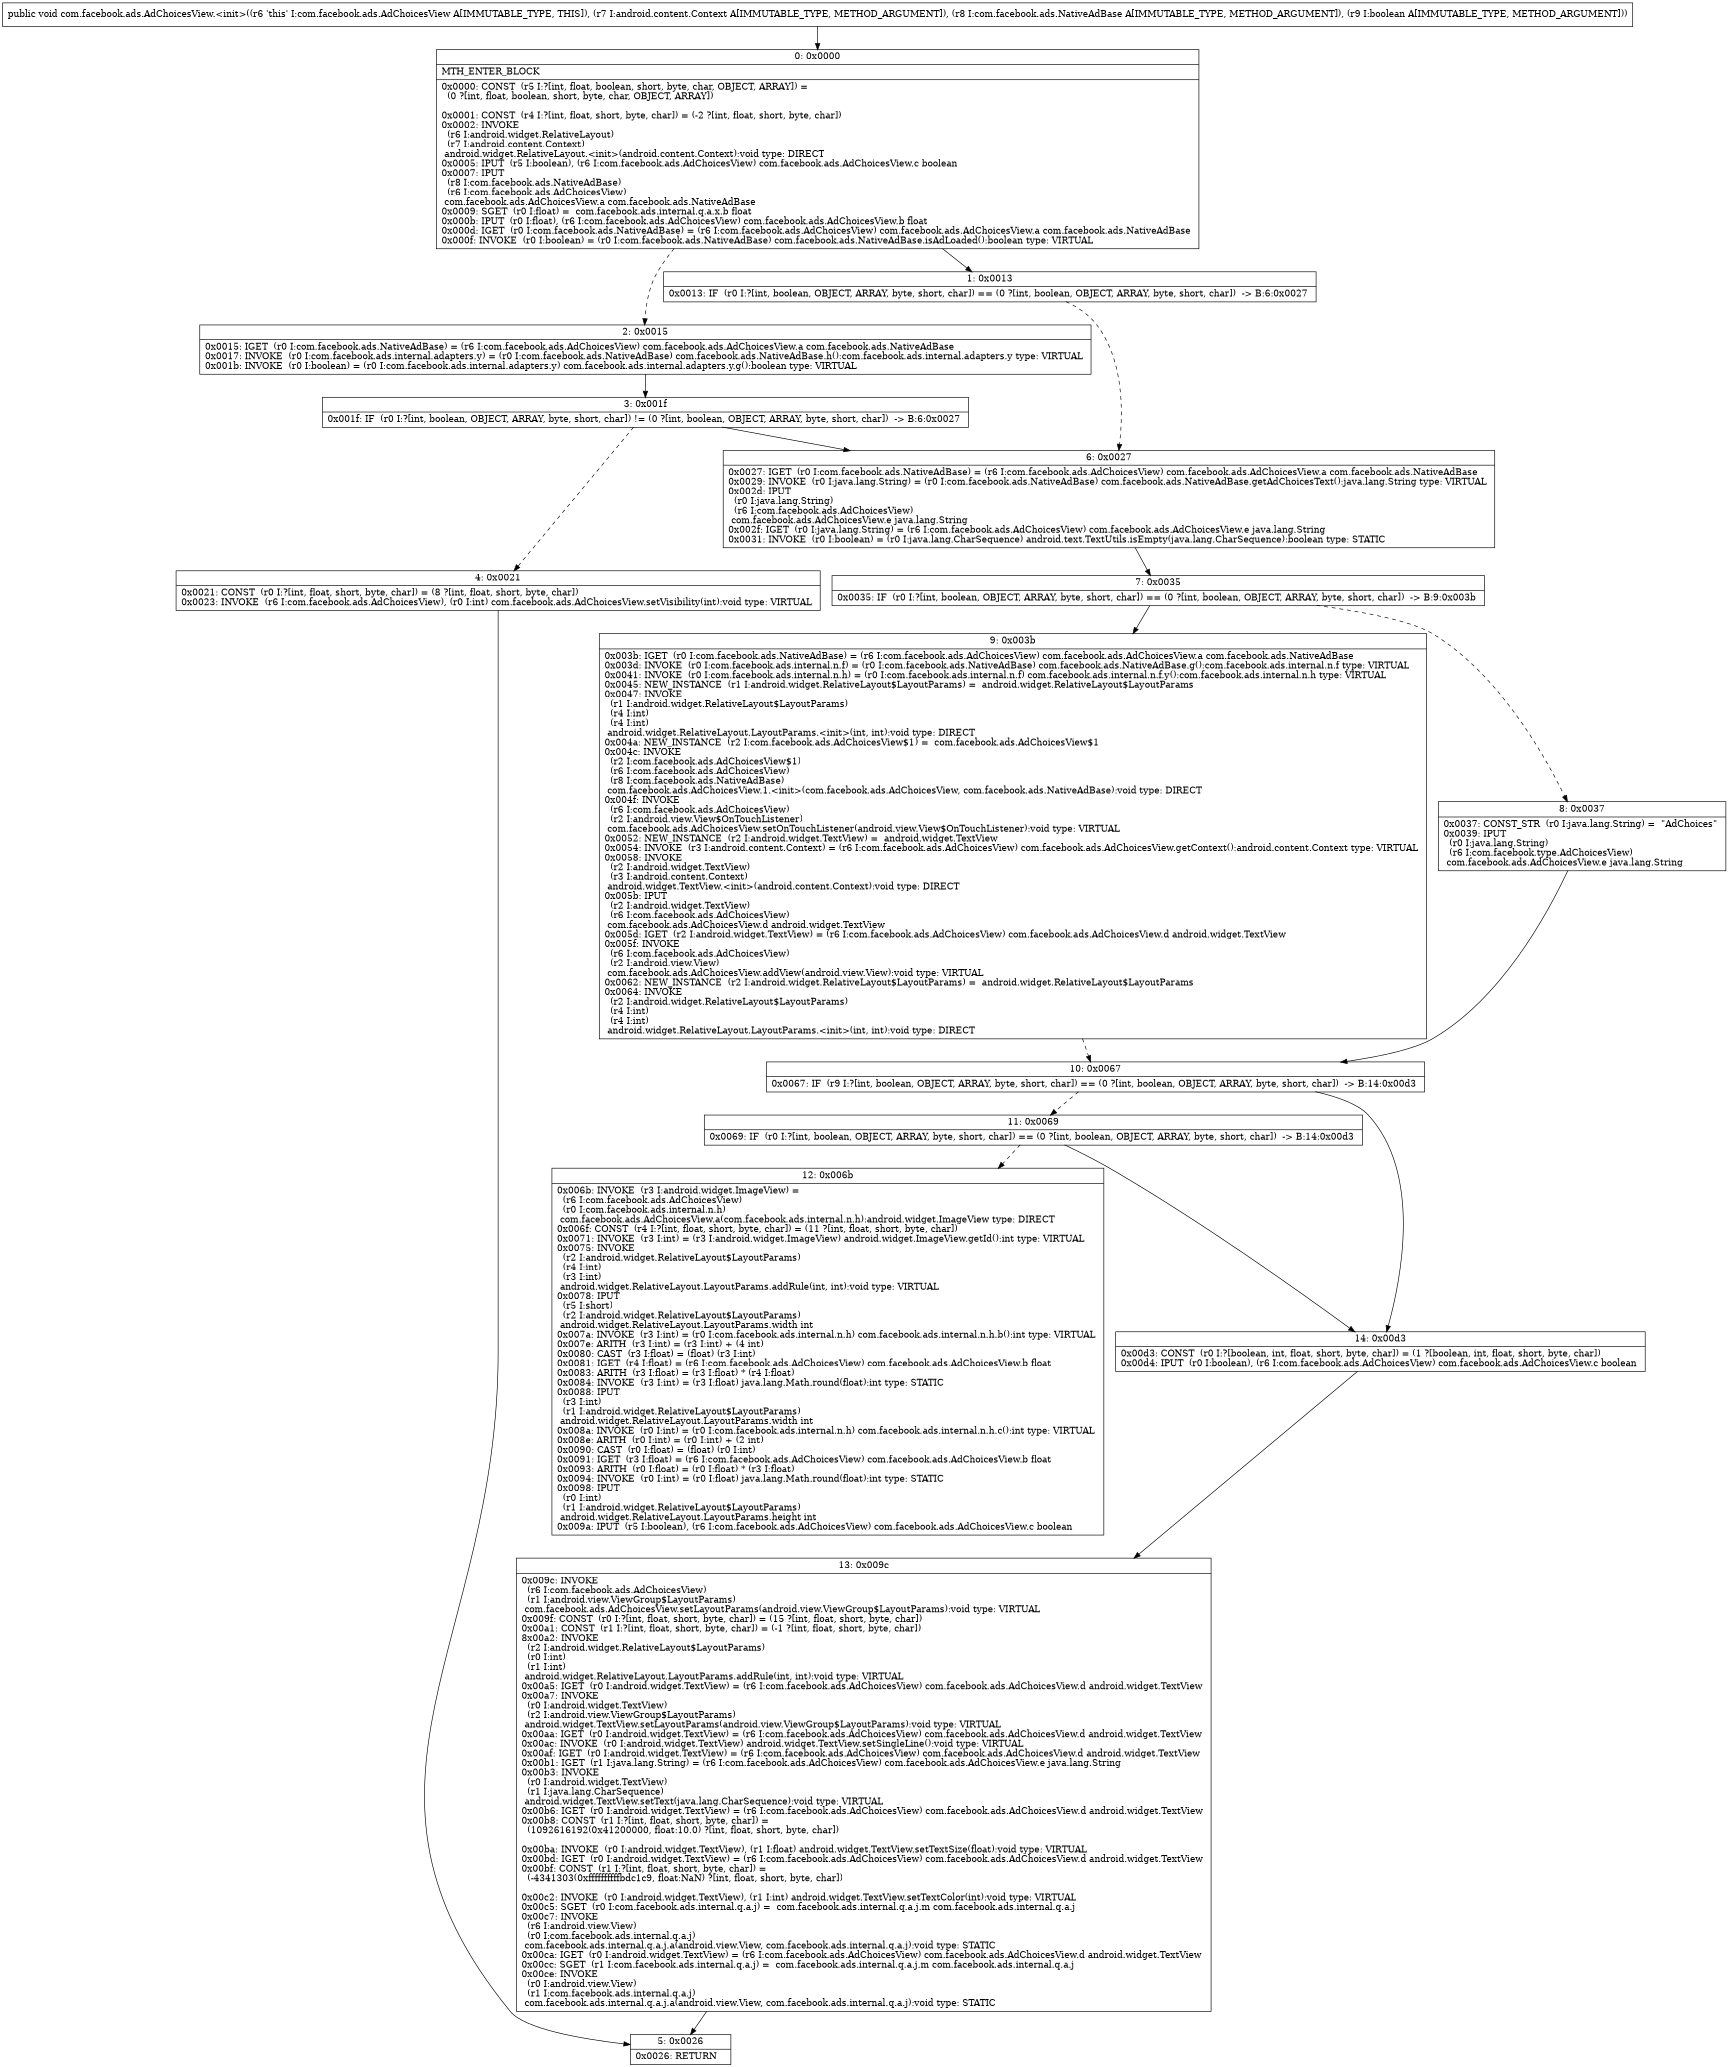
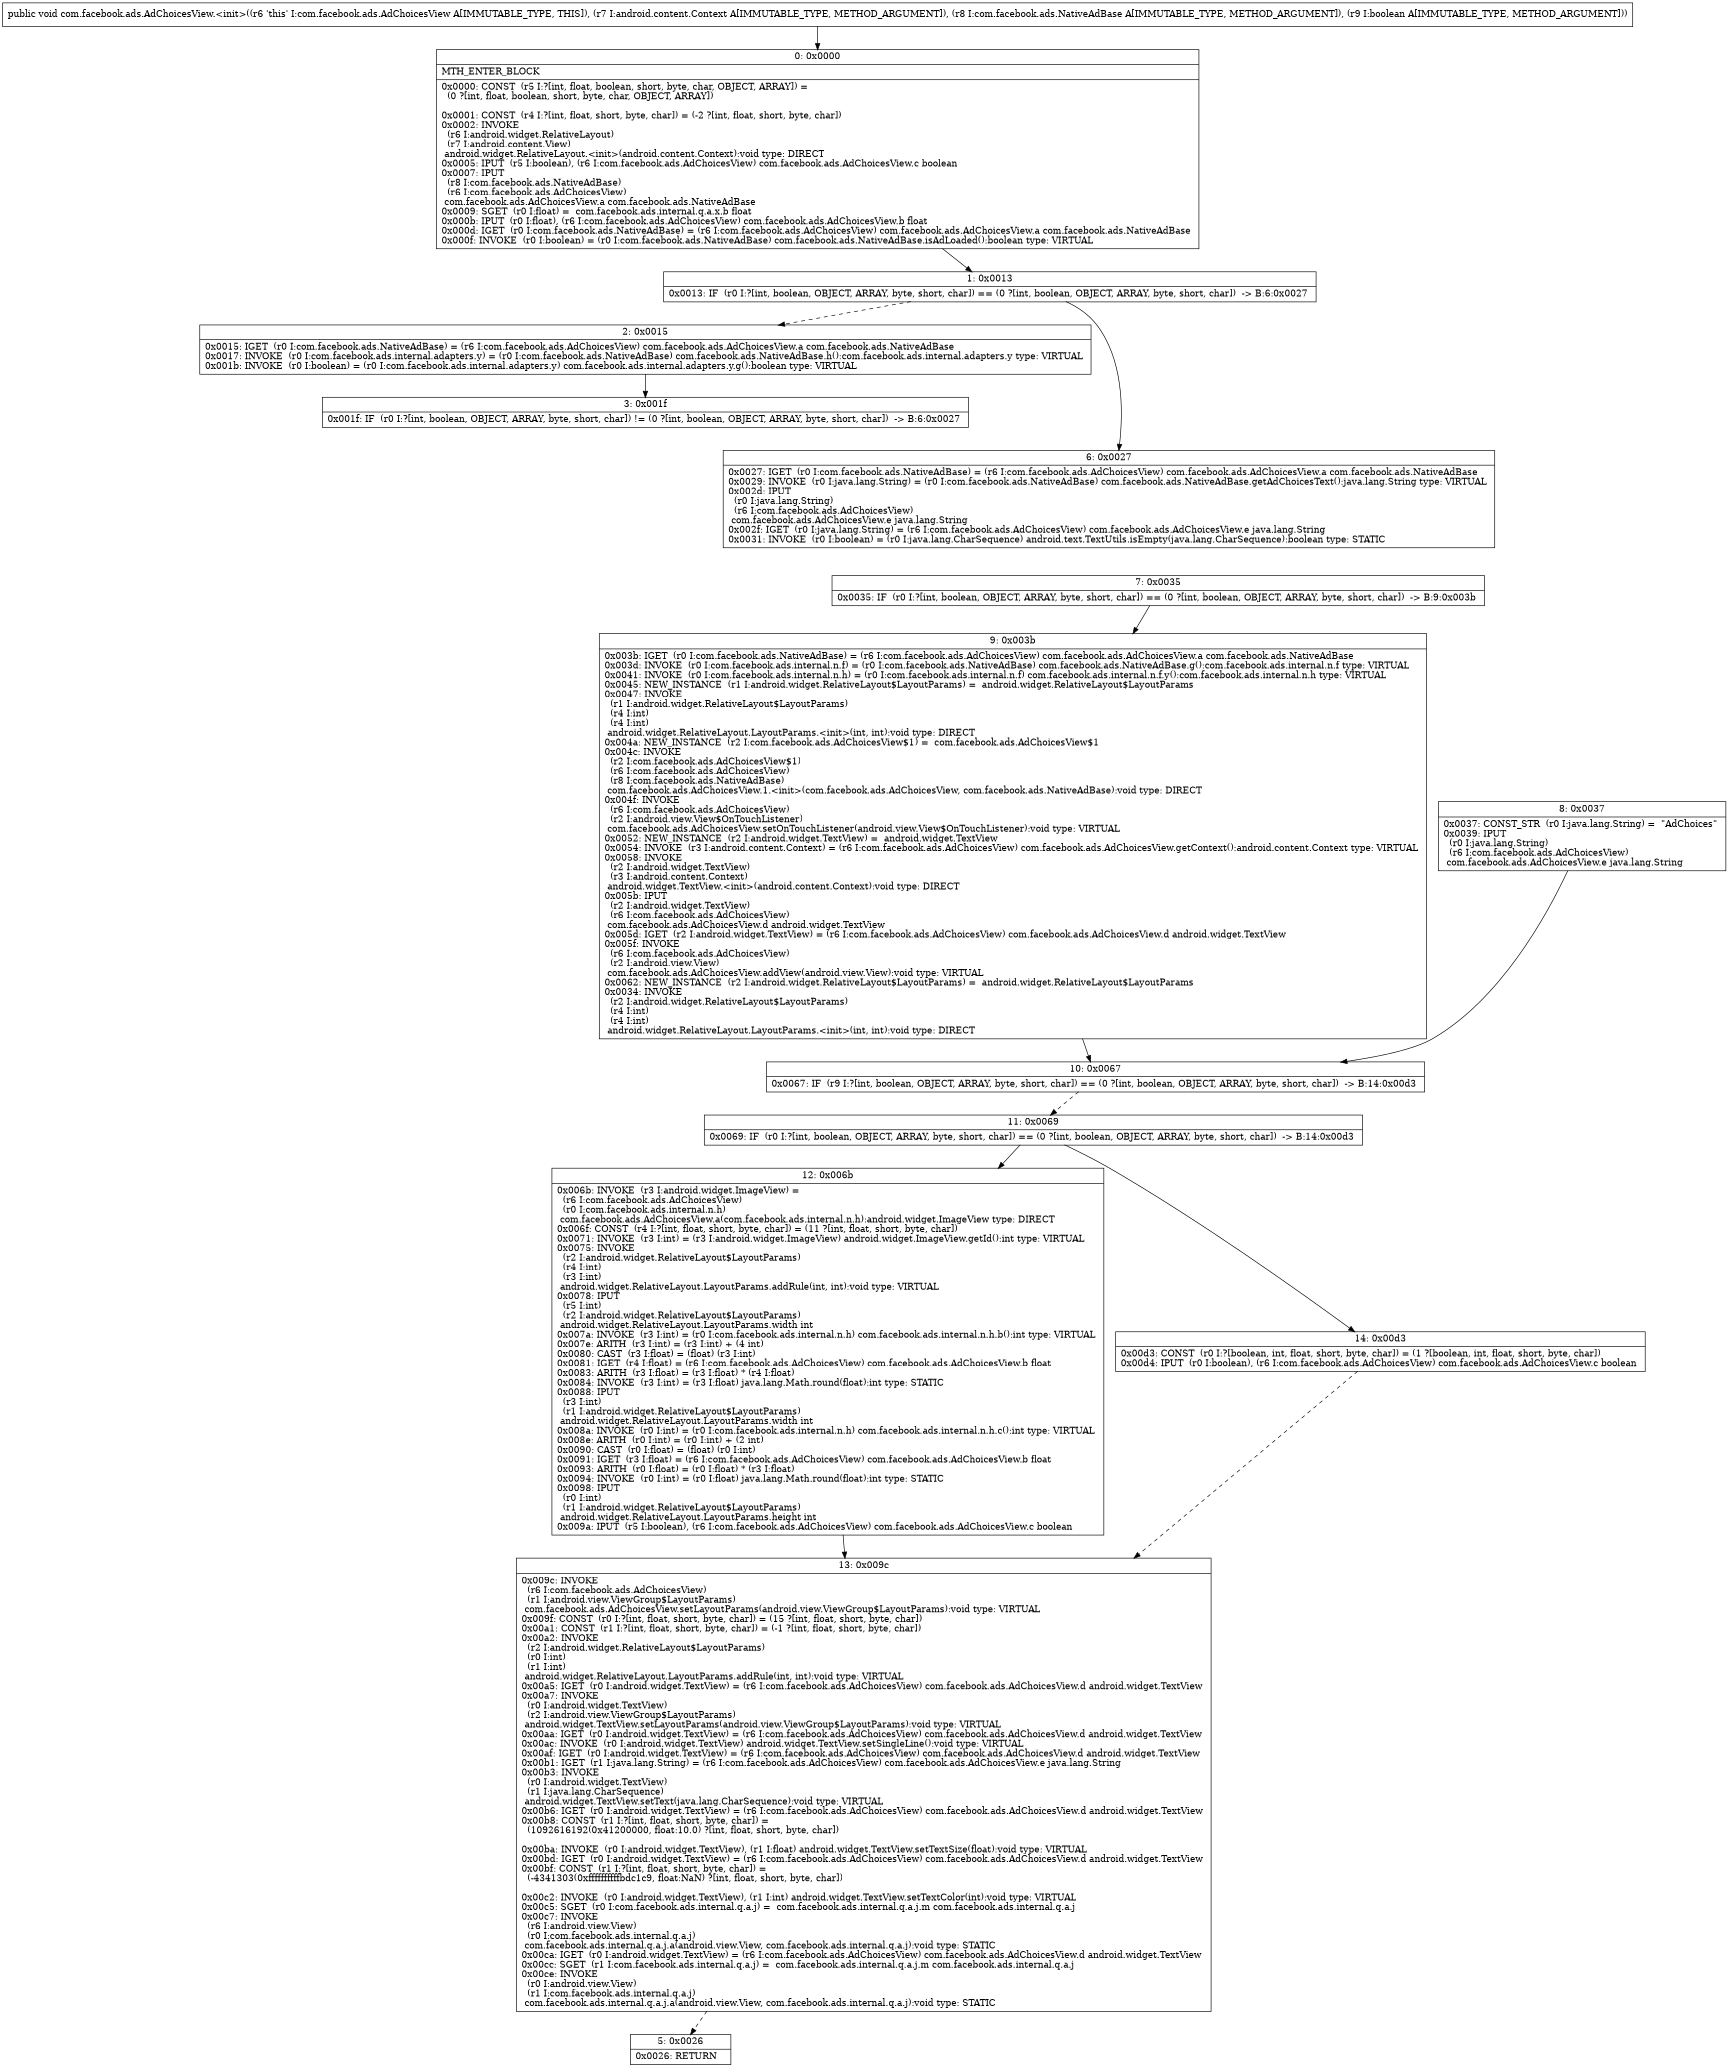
(513, 145) -> (506, 145)
(653, 281) -> (848, 313)
(1115, 363) -> (1115, 363)
(783, 438) -> none
(1141, 559) -> none
(498, 591) -> none
(1469, 662) -> none
(1538, 853) -> (1536, 853)
(646, 992) -> (646, 992)
(1086, 1047) -> (1086, 1047)
(1011, 1154) -> (1011, 1154)
(1400, 1188) -> none
(585, 1306) -> (579, 1306)
(1248, 1463) -> (1248, 1463)
none -> (844, 1543)
(563, 1638) -> (563, 1638)
(700, 2020) -> (700, 2020)
